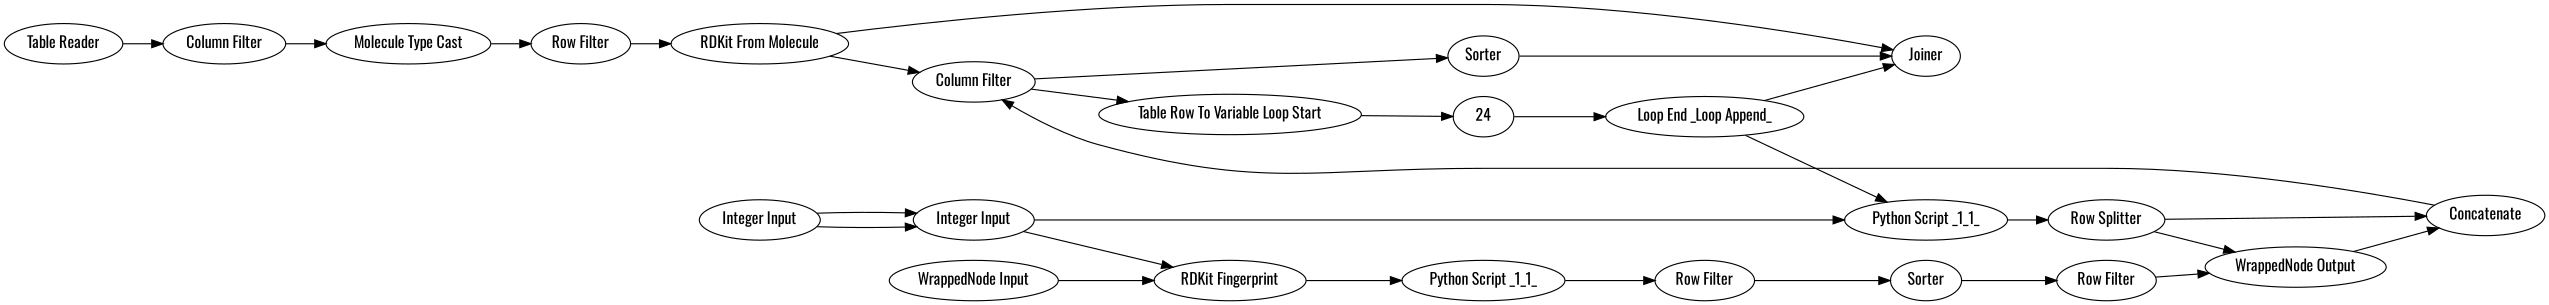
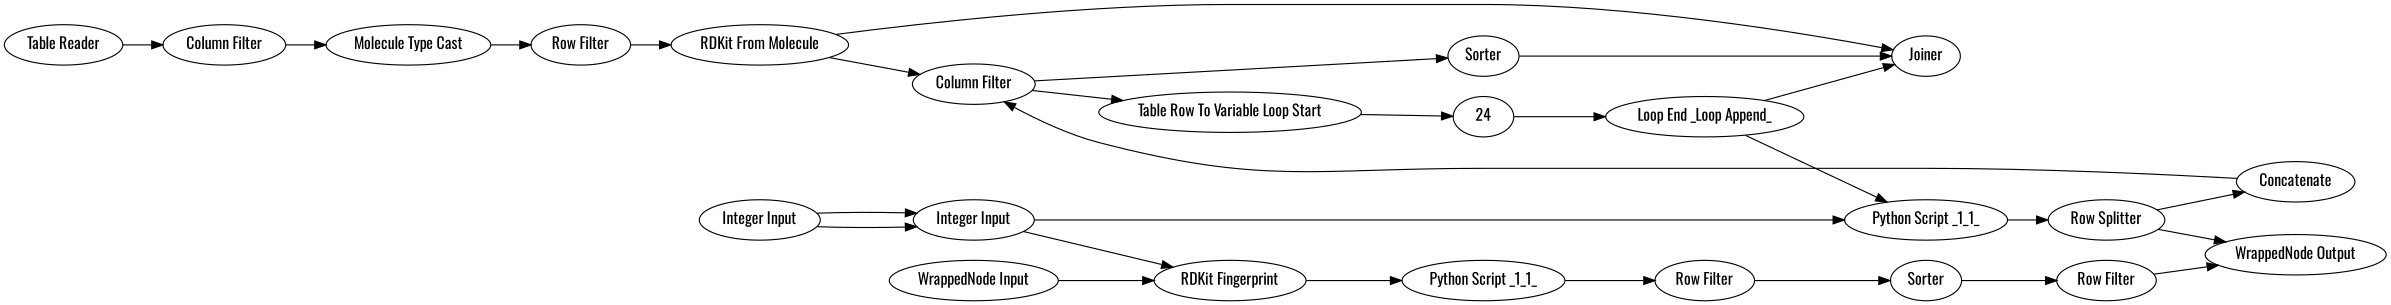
(2391, 241) -> none
